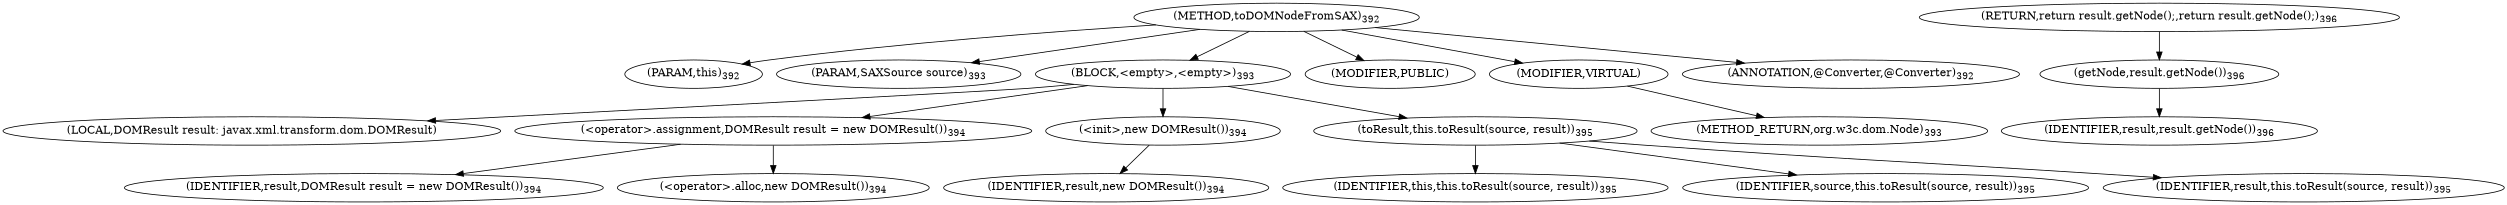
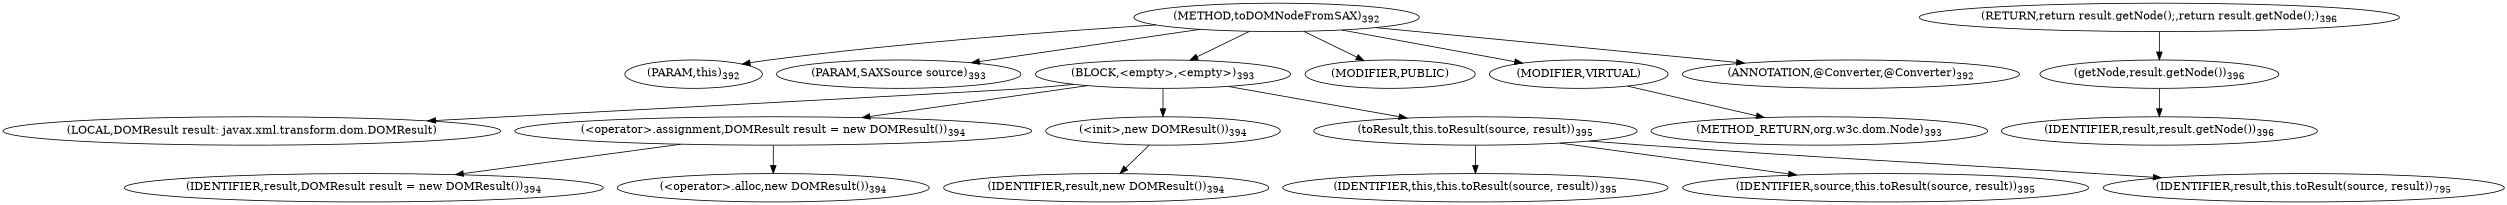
(2443, 187) -> (2443, 187)
